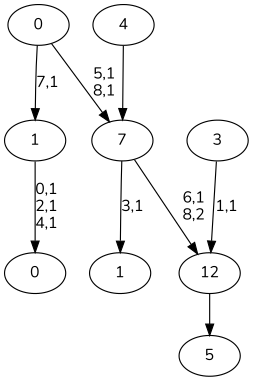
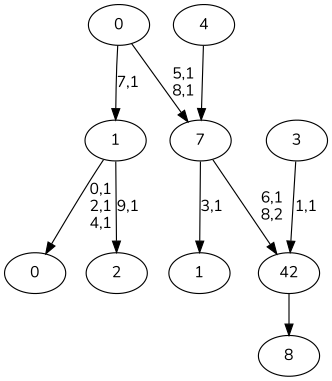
none -> (117, 273)
(210, 273) -> (289, 273)
(210, 356) -> (289, 356)
